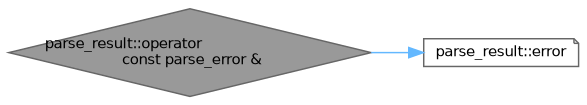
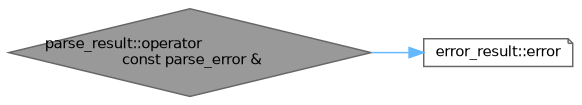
(501, 53) -> (498, 53)
